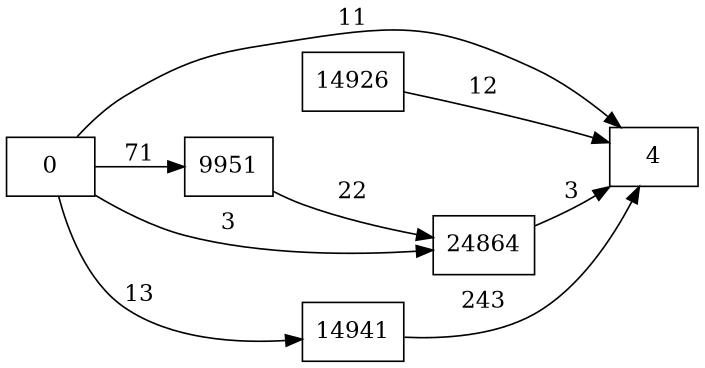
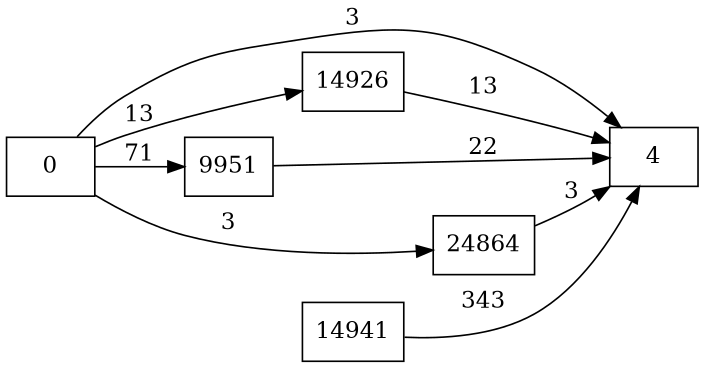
(353, 19) -> (353, 19)
(484, 87) -> (484, 87)
(344, 217) -> (433, 162)
(484, 302) -> (484, 302)
(140, 317) -> (189, 117)
